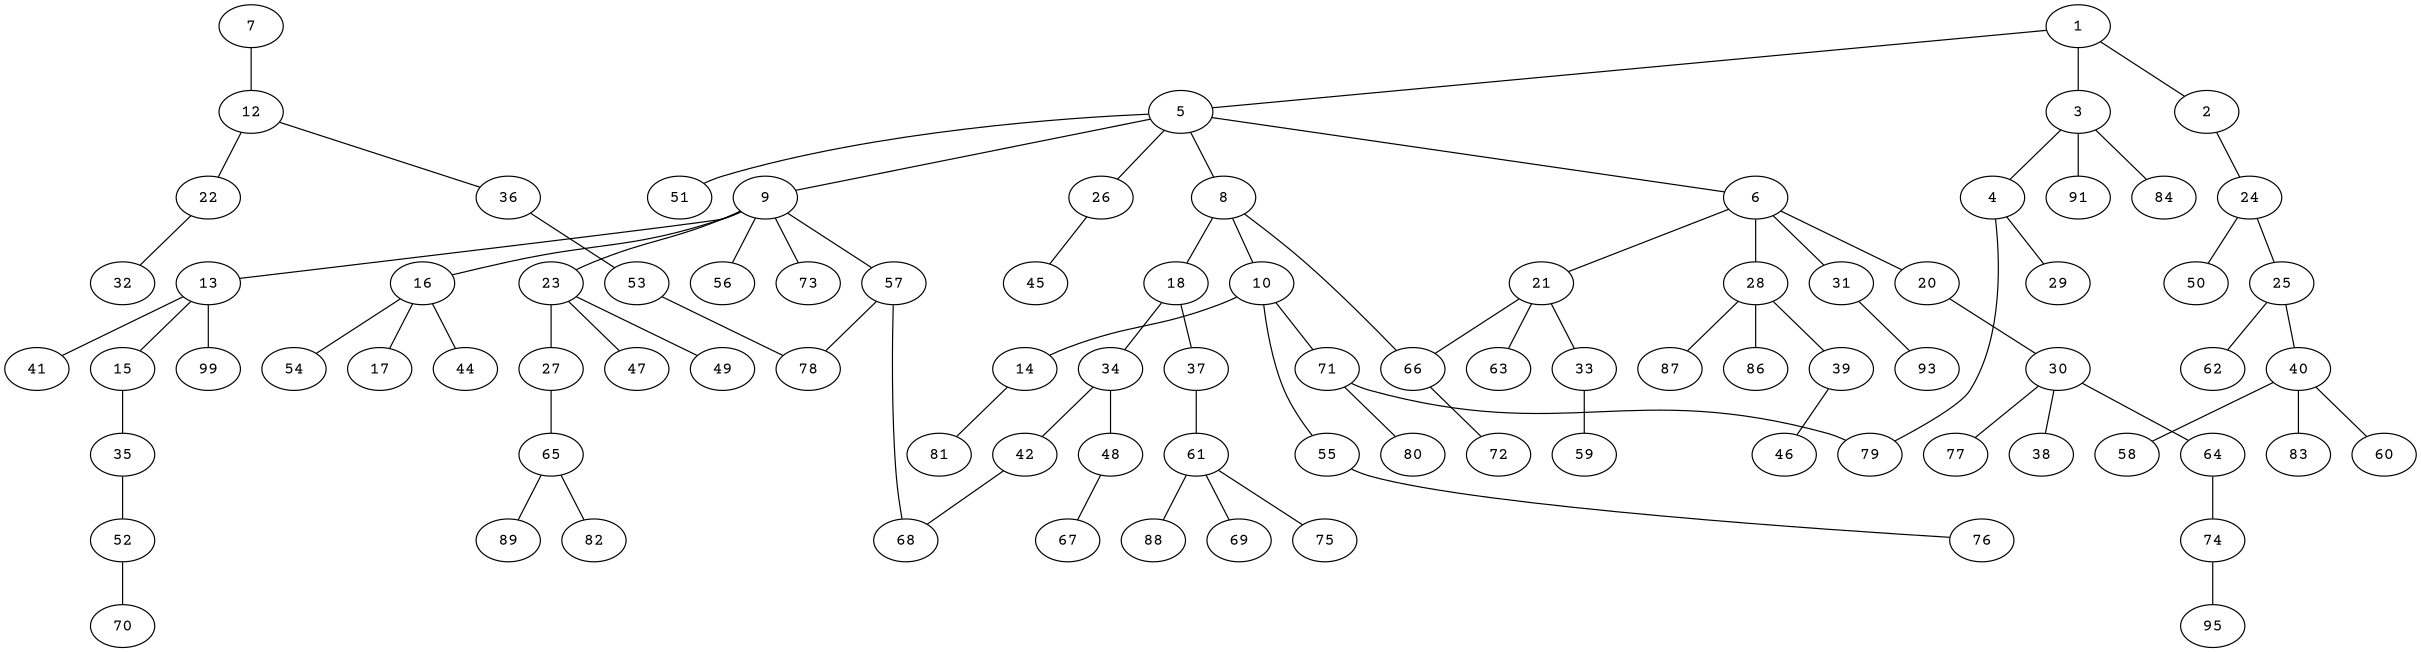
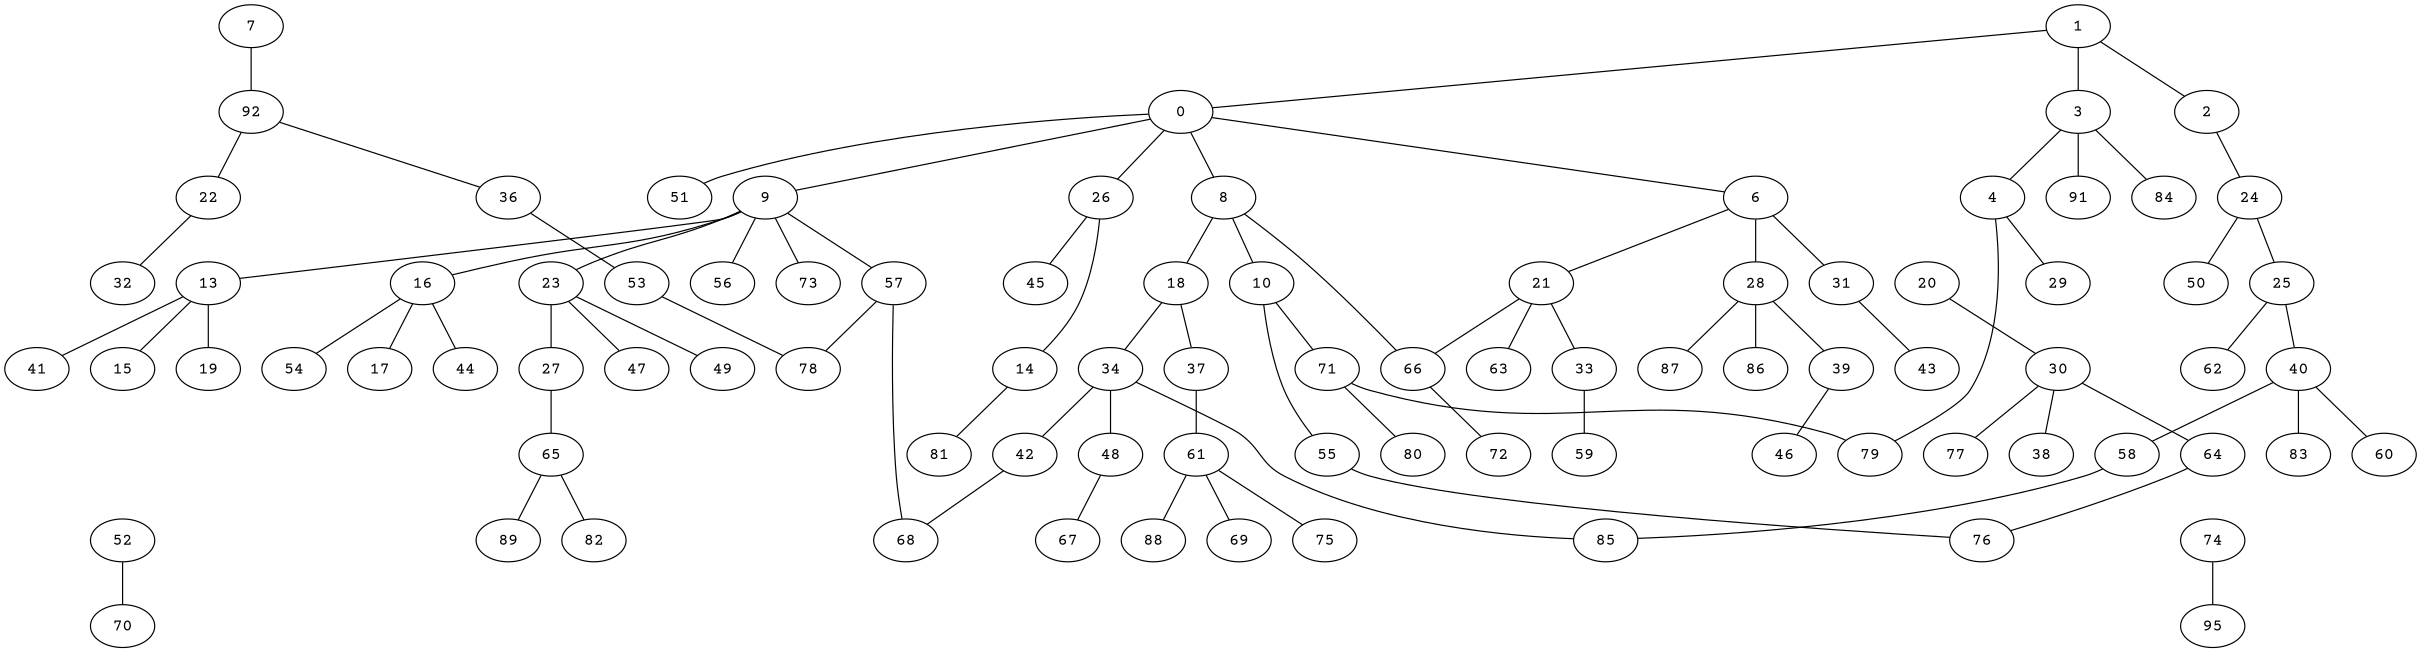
(251, 112) -> (251, 112)
(1181, 112) -> (1181, 112)
(1841, 240) -> none
(1158, 323) -> (1084, 291)
(208, 369) -> (208, 369)
(1927, 369) -> (1927, 369)
(123, 455) -> none
(2213, 498) -> (2100, 502)
none -> (1606, 540)
